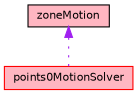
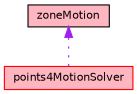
(69, 78) -> (69, 78)
